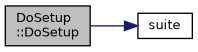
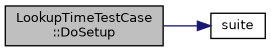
(48, 26) -> (84, 26)
